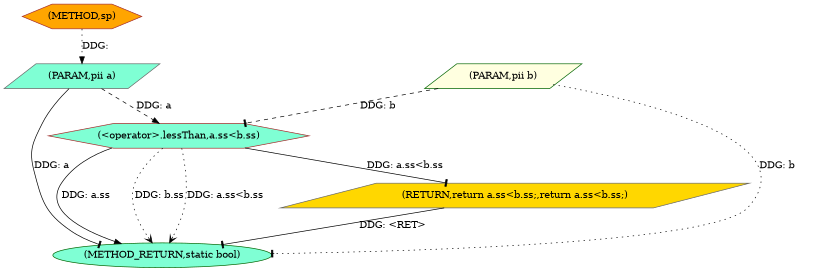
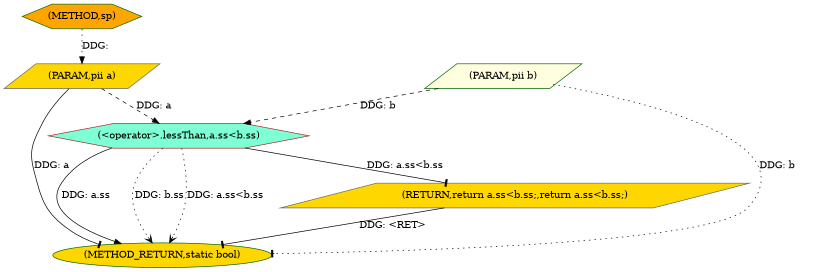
(82, 16) -> (82, 16)
(82, 76) -> (82, 76)
(343, 106) -> (343, 106)
(162, 255) -> (162, 255)
